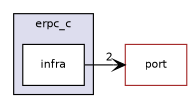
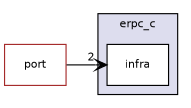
(101, 65) -> (81, 65)
